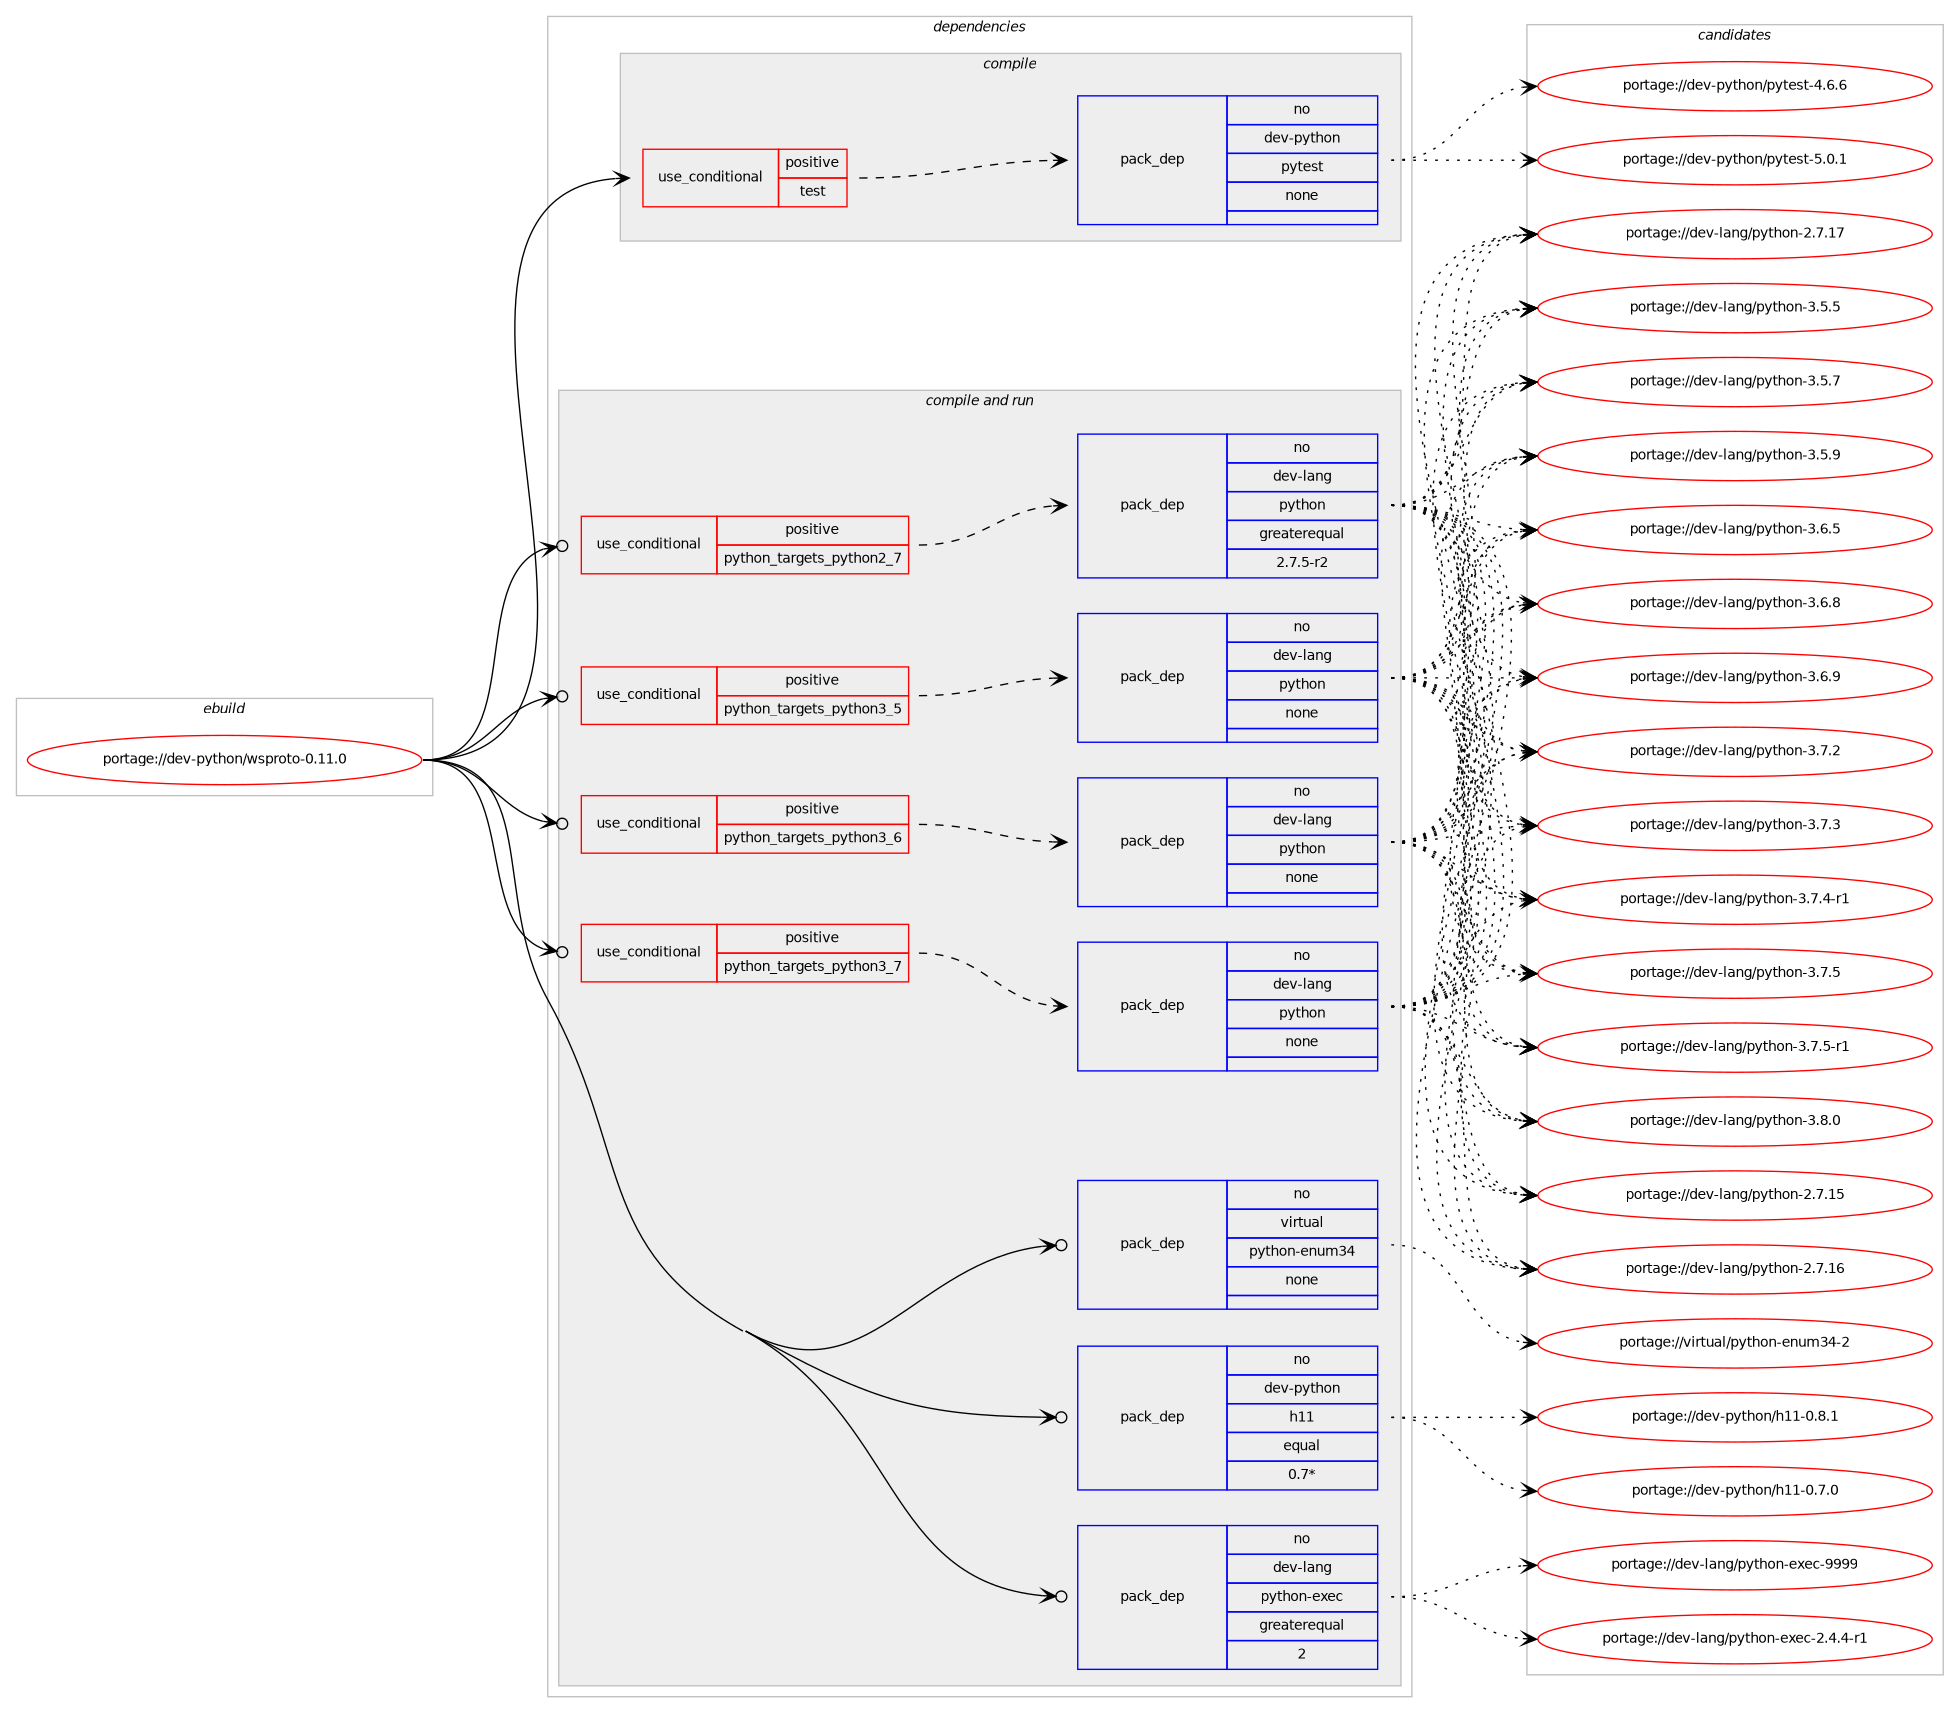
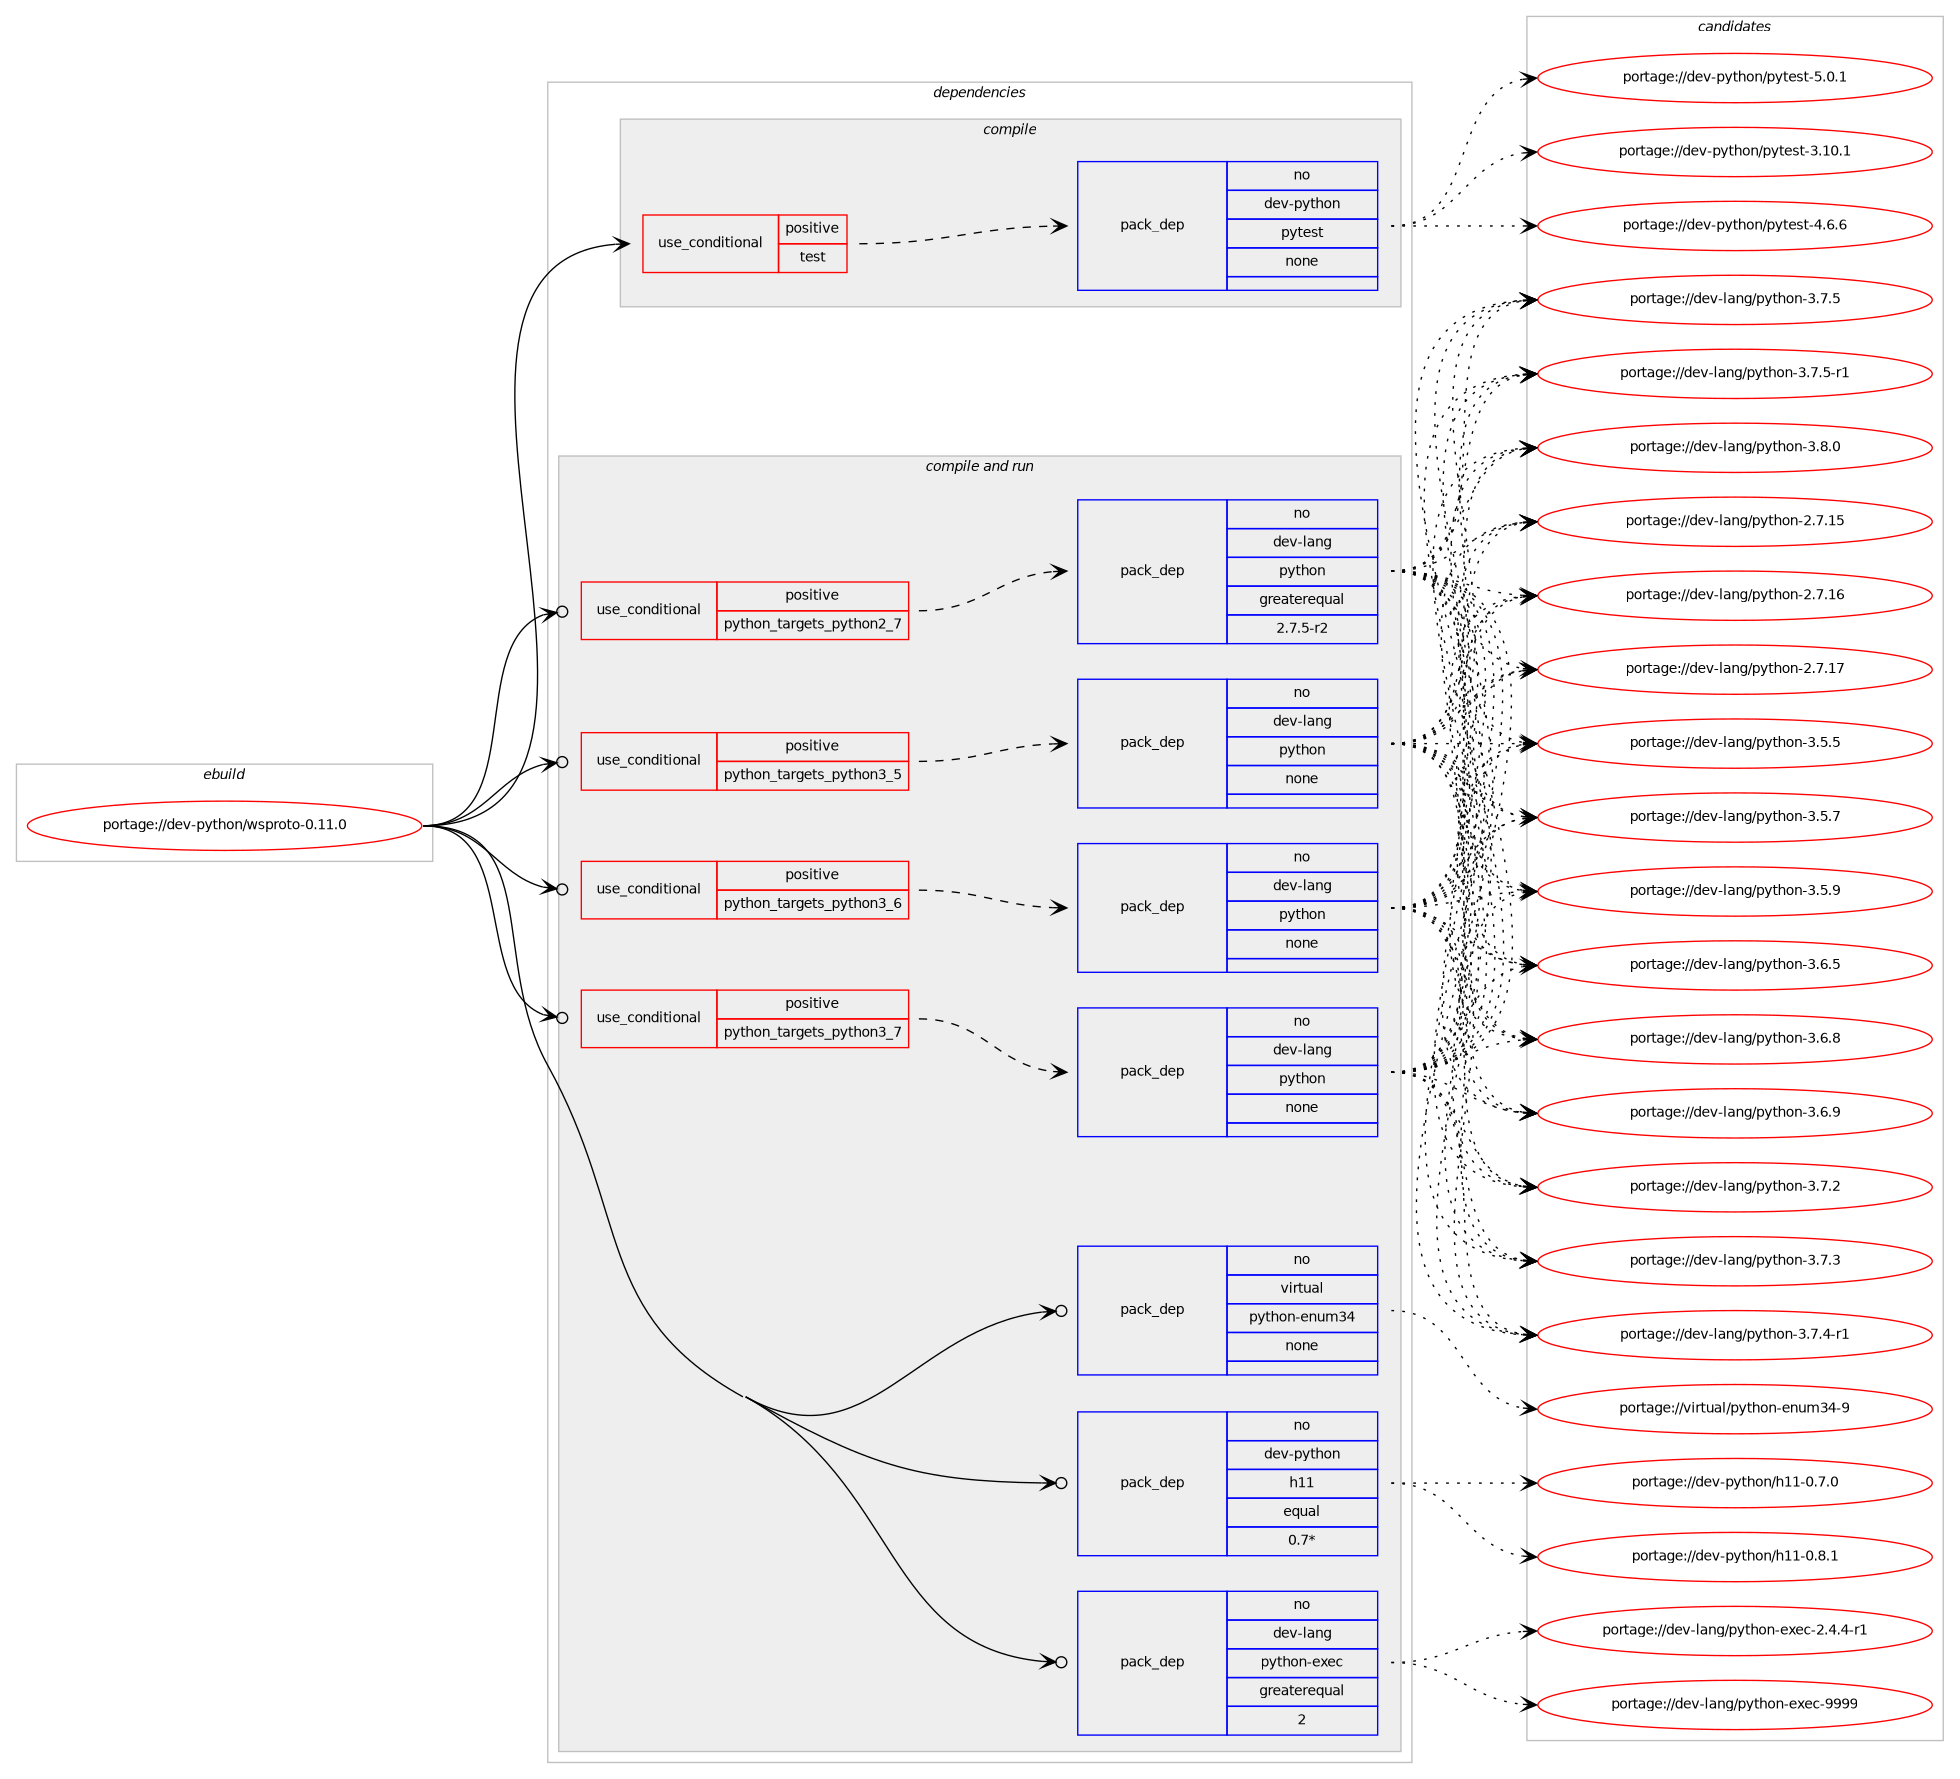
none -> (1735, 152)
(1735, 1343) -> (1735, 1409)
